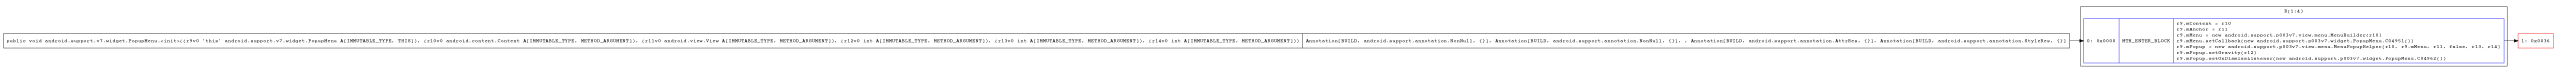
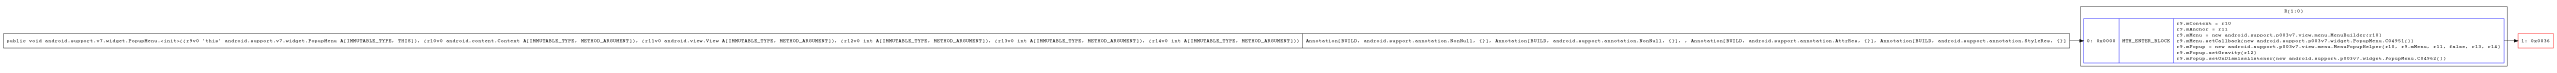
(2294, 11) -> (2294, 11)
